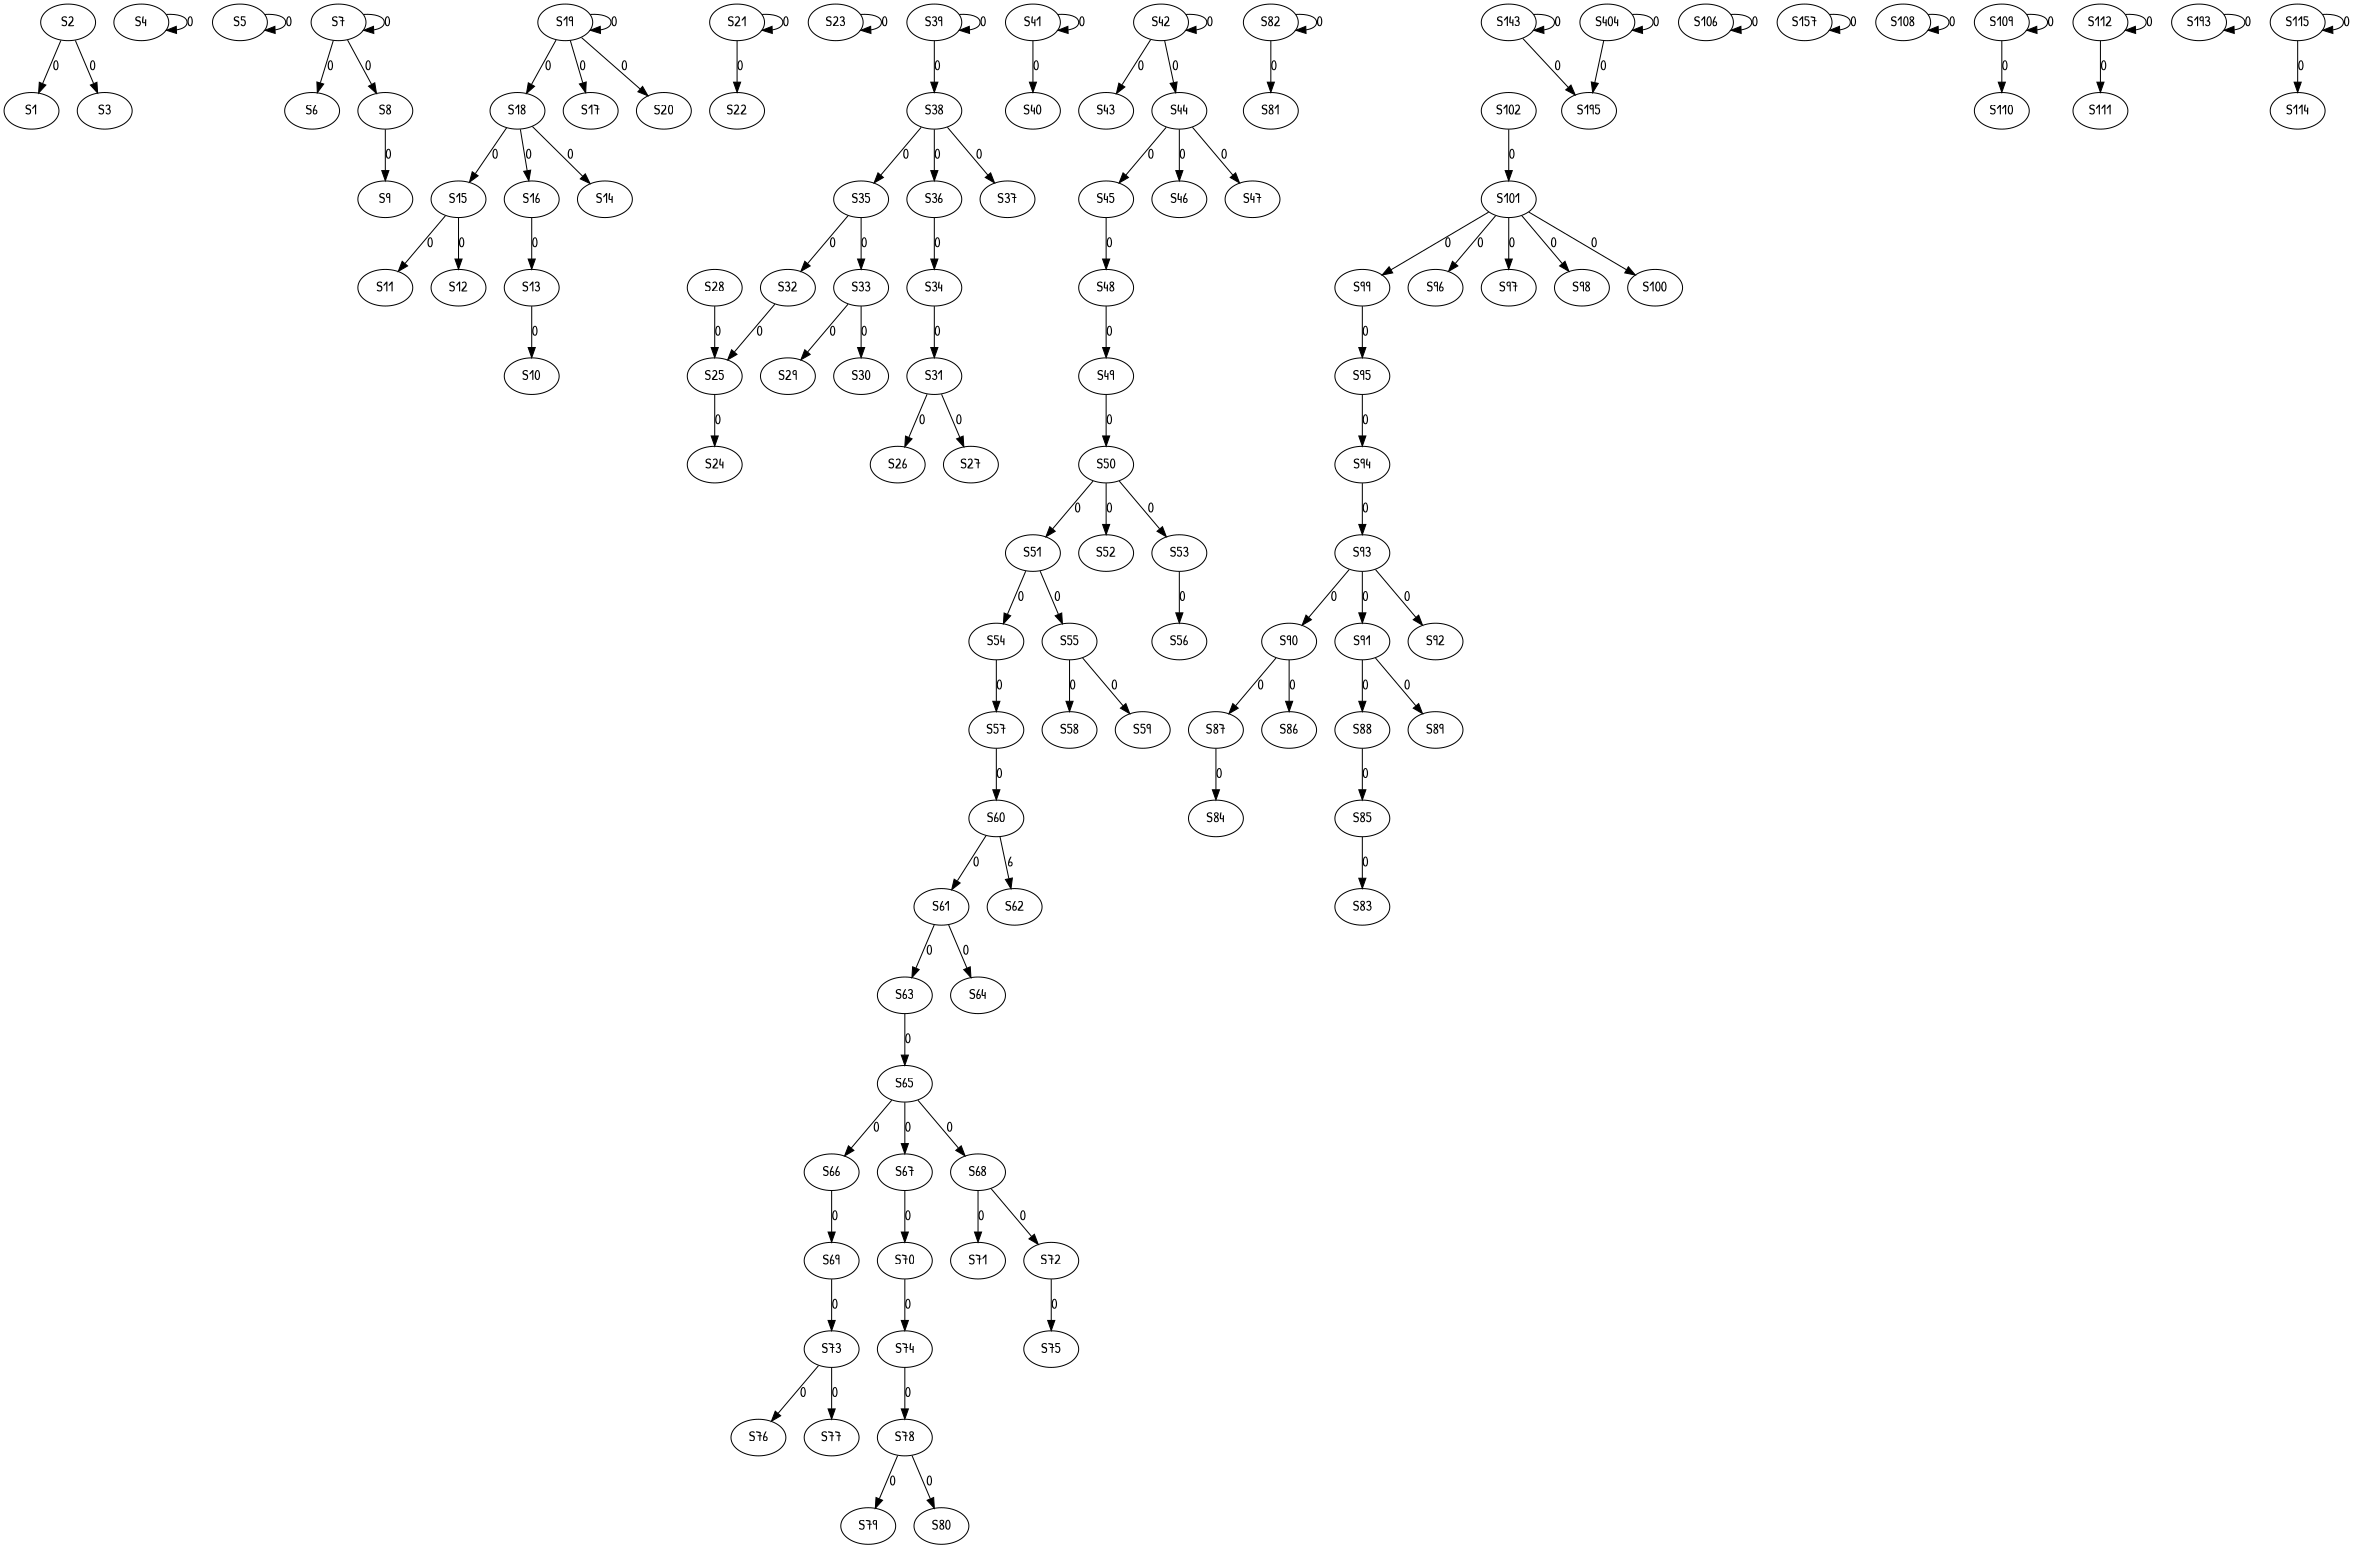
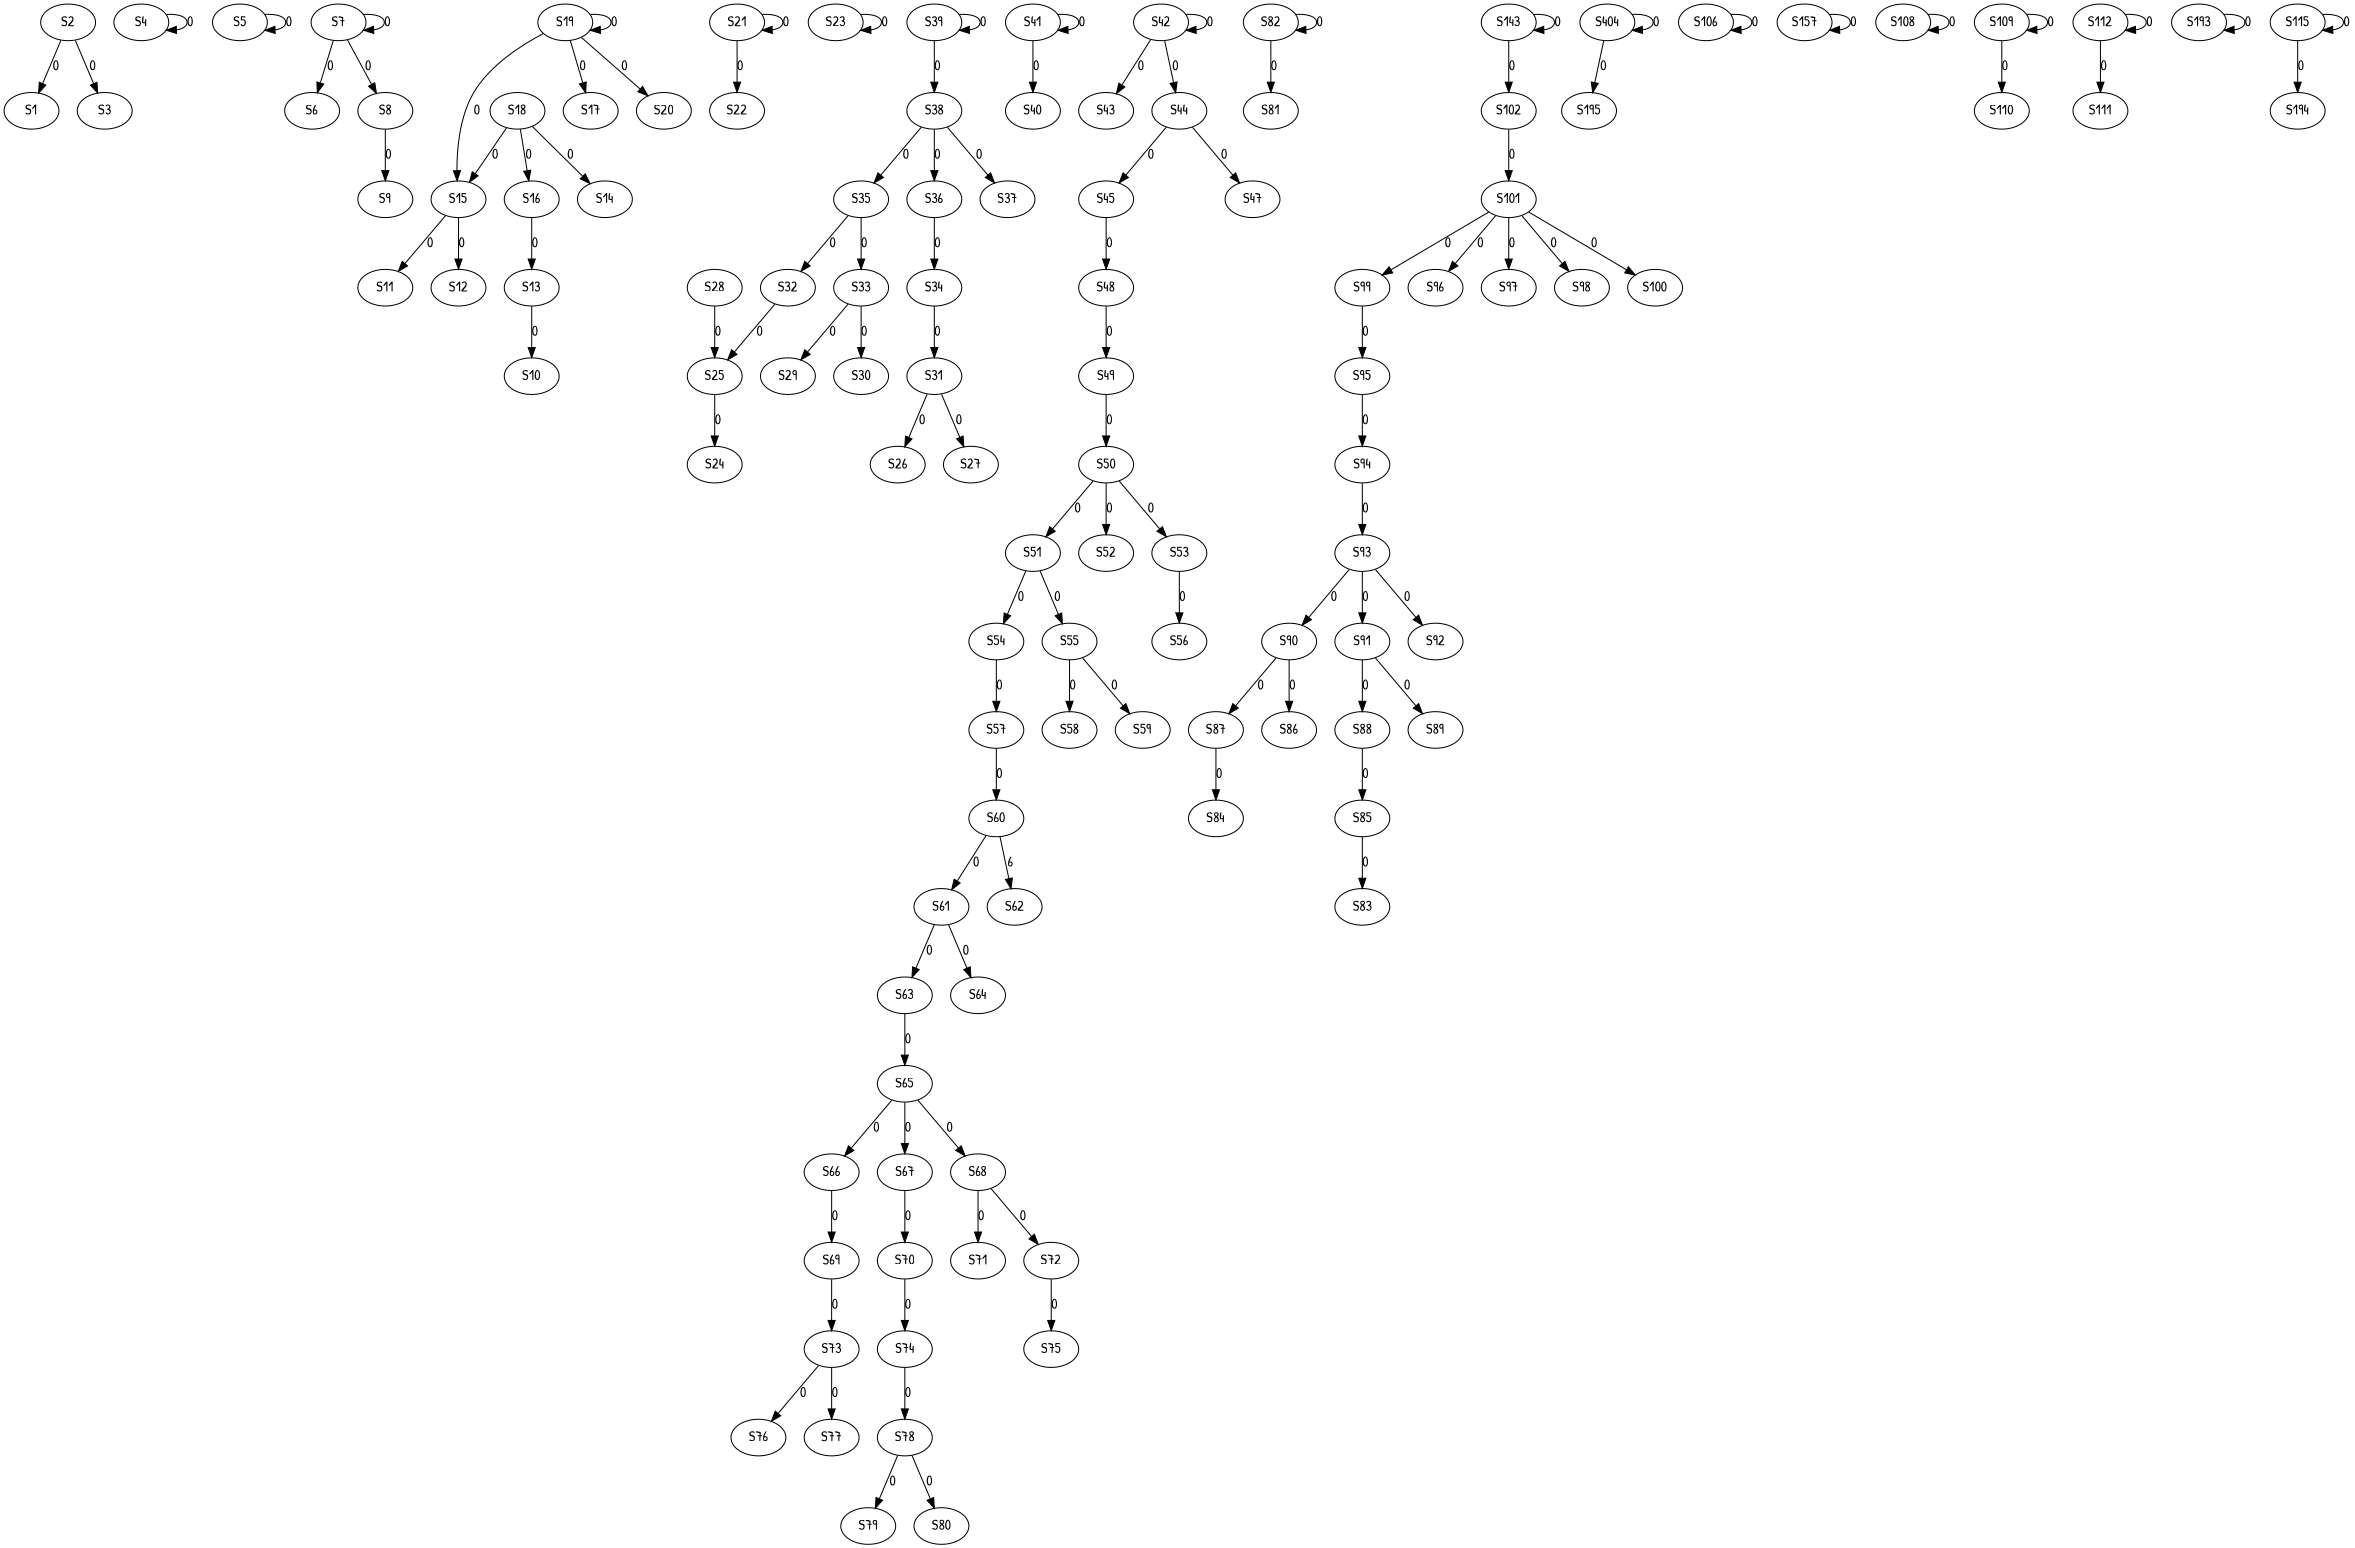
(544, 62) -> (477, 88)
(1545, 63) -> (1509, 62)
(2298, 111) -> (2298, 111)
(1179, 199) -> none
